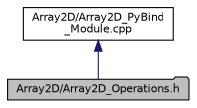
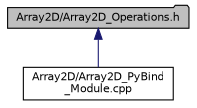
(98, 65) -> (98, 53)
